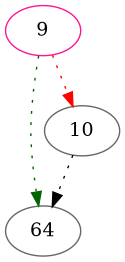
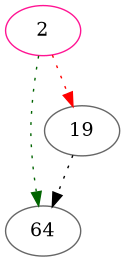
(43, 31) -> (43, 31)
(82, 131) -> (82, 131)
